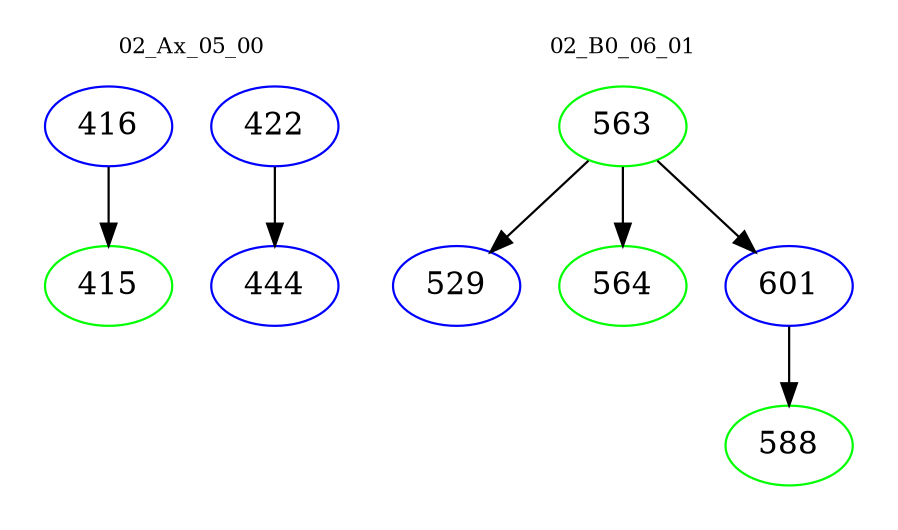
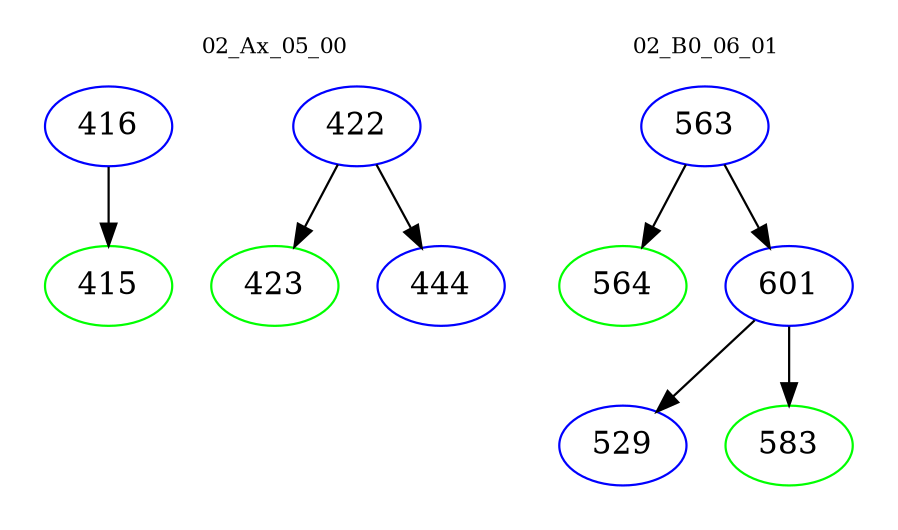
(623, 126) -> (705, 126)
(548, 199) -> (714, 358)
none -> (275, 286)
(789, 446) -> (789, 446)
